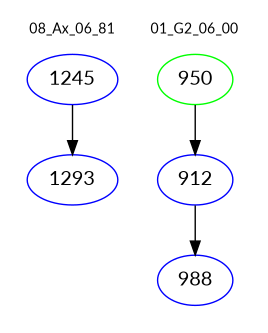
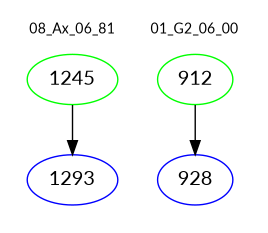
(73, 79) -> (73, 79)
(195, 79) -> none
(195, 180) -> (195, 79)
(195, 280) -> (195, 180)
